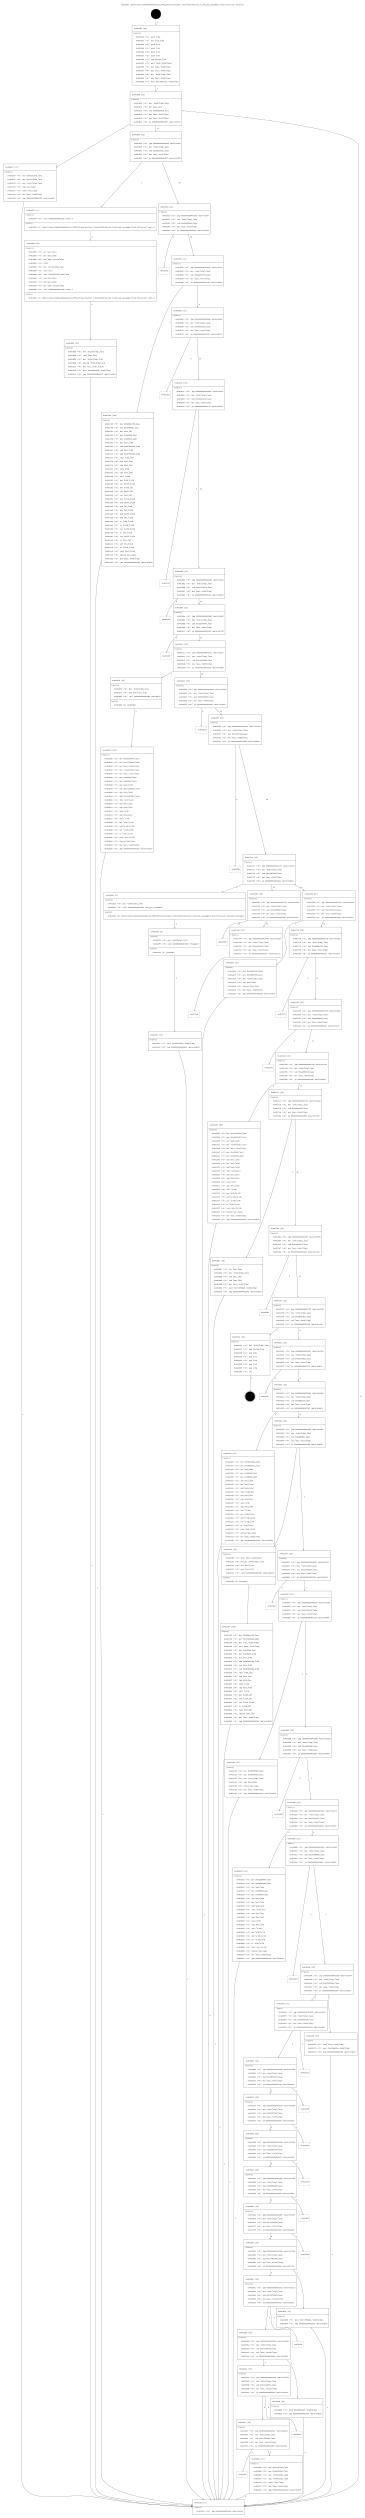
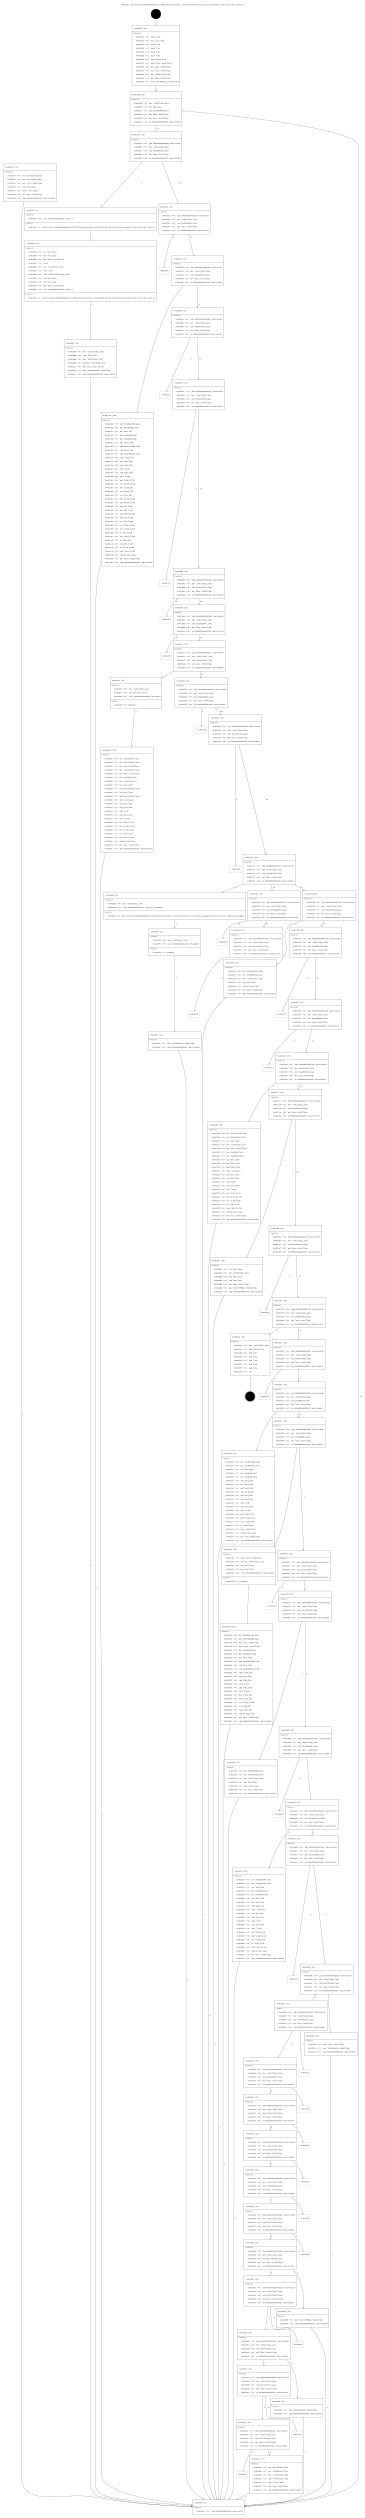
(94, 145) -> none
